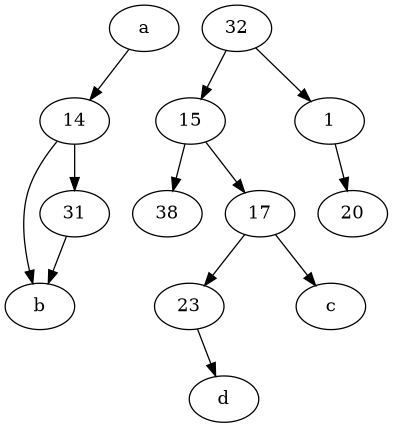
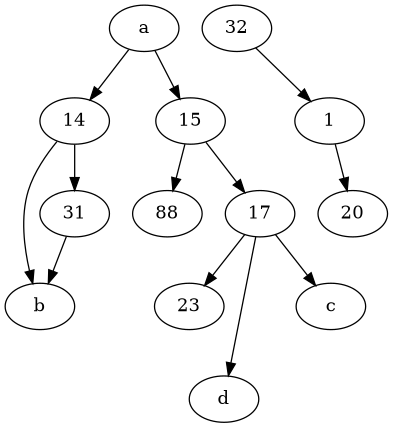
(217, 69) -> (164, 69)
(167, 214) -> (167, 214)
(204, 346) -> (243, 300)
